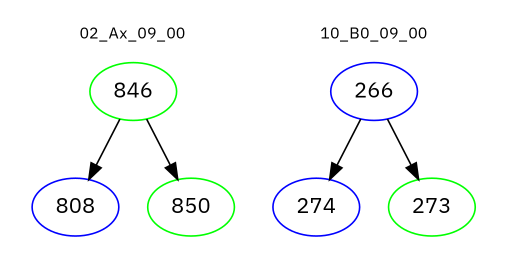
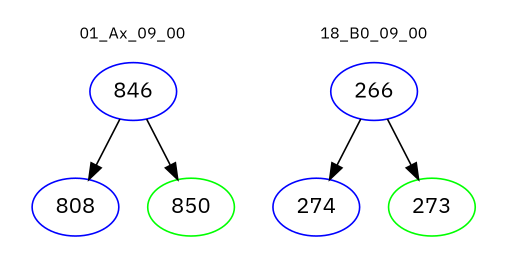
(133, 35) -> (133, 35)
(374, 35) -> (374, 35)
(133, 92) -> (133, 92)
